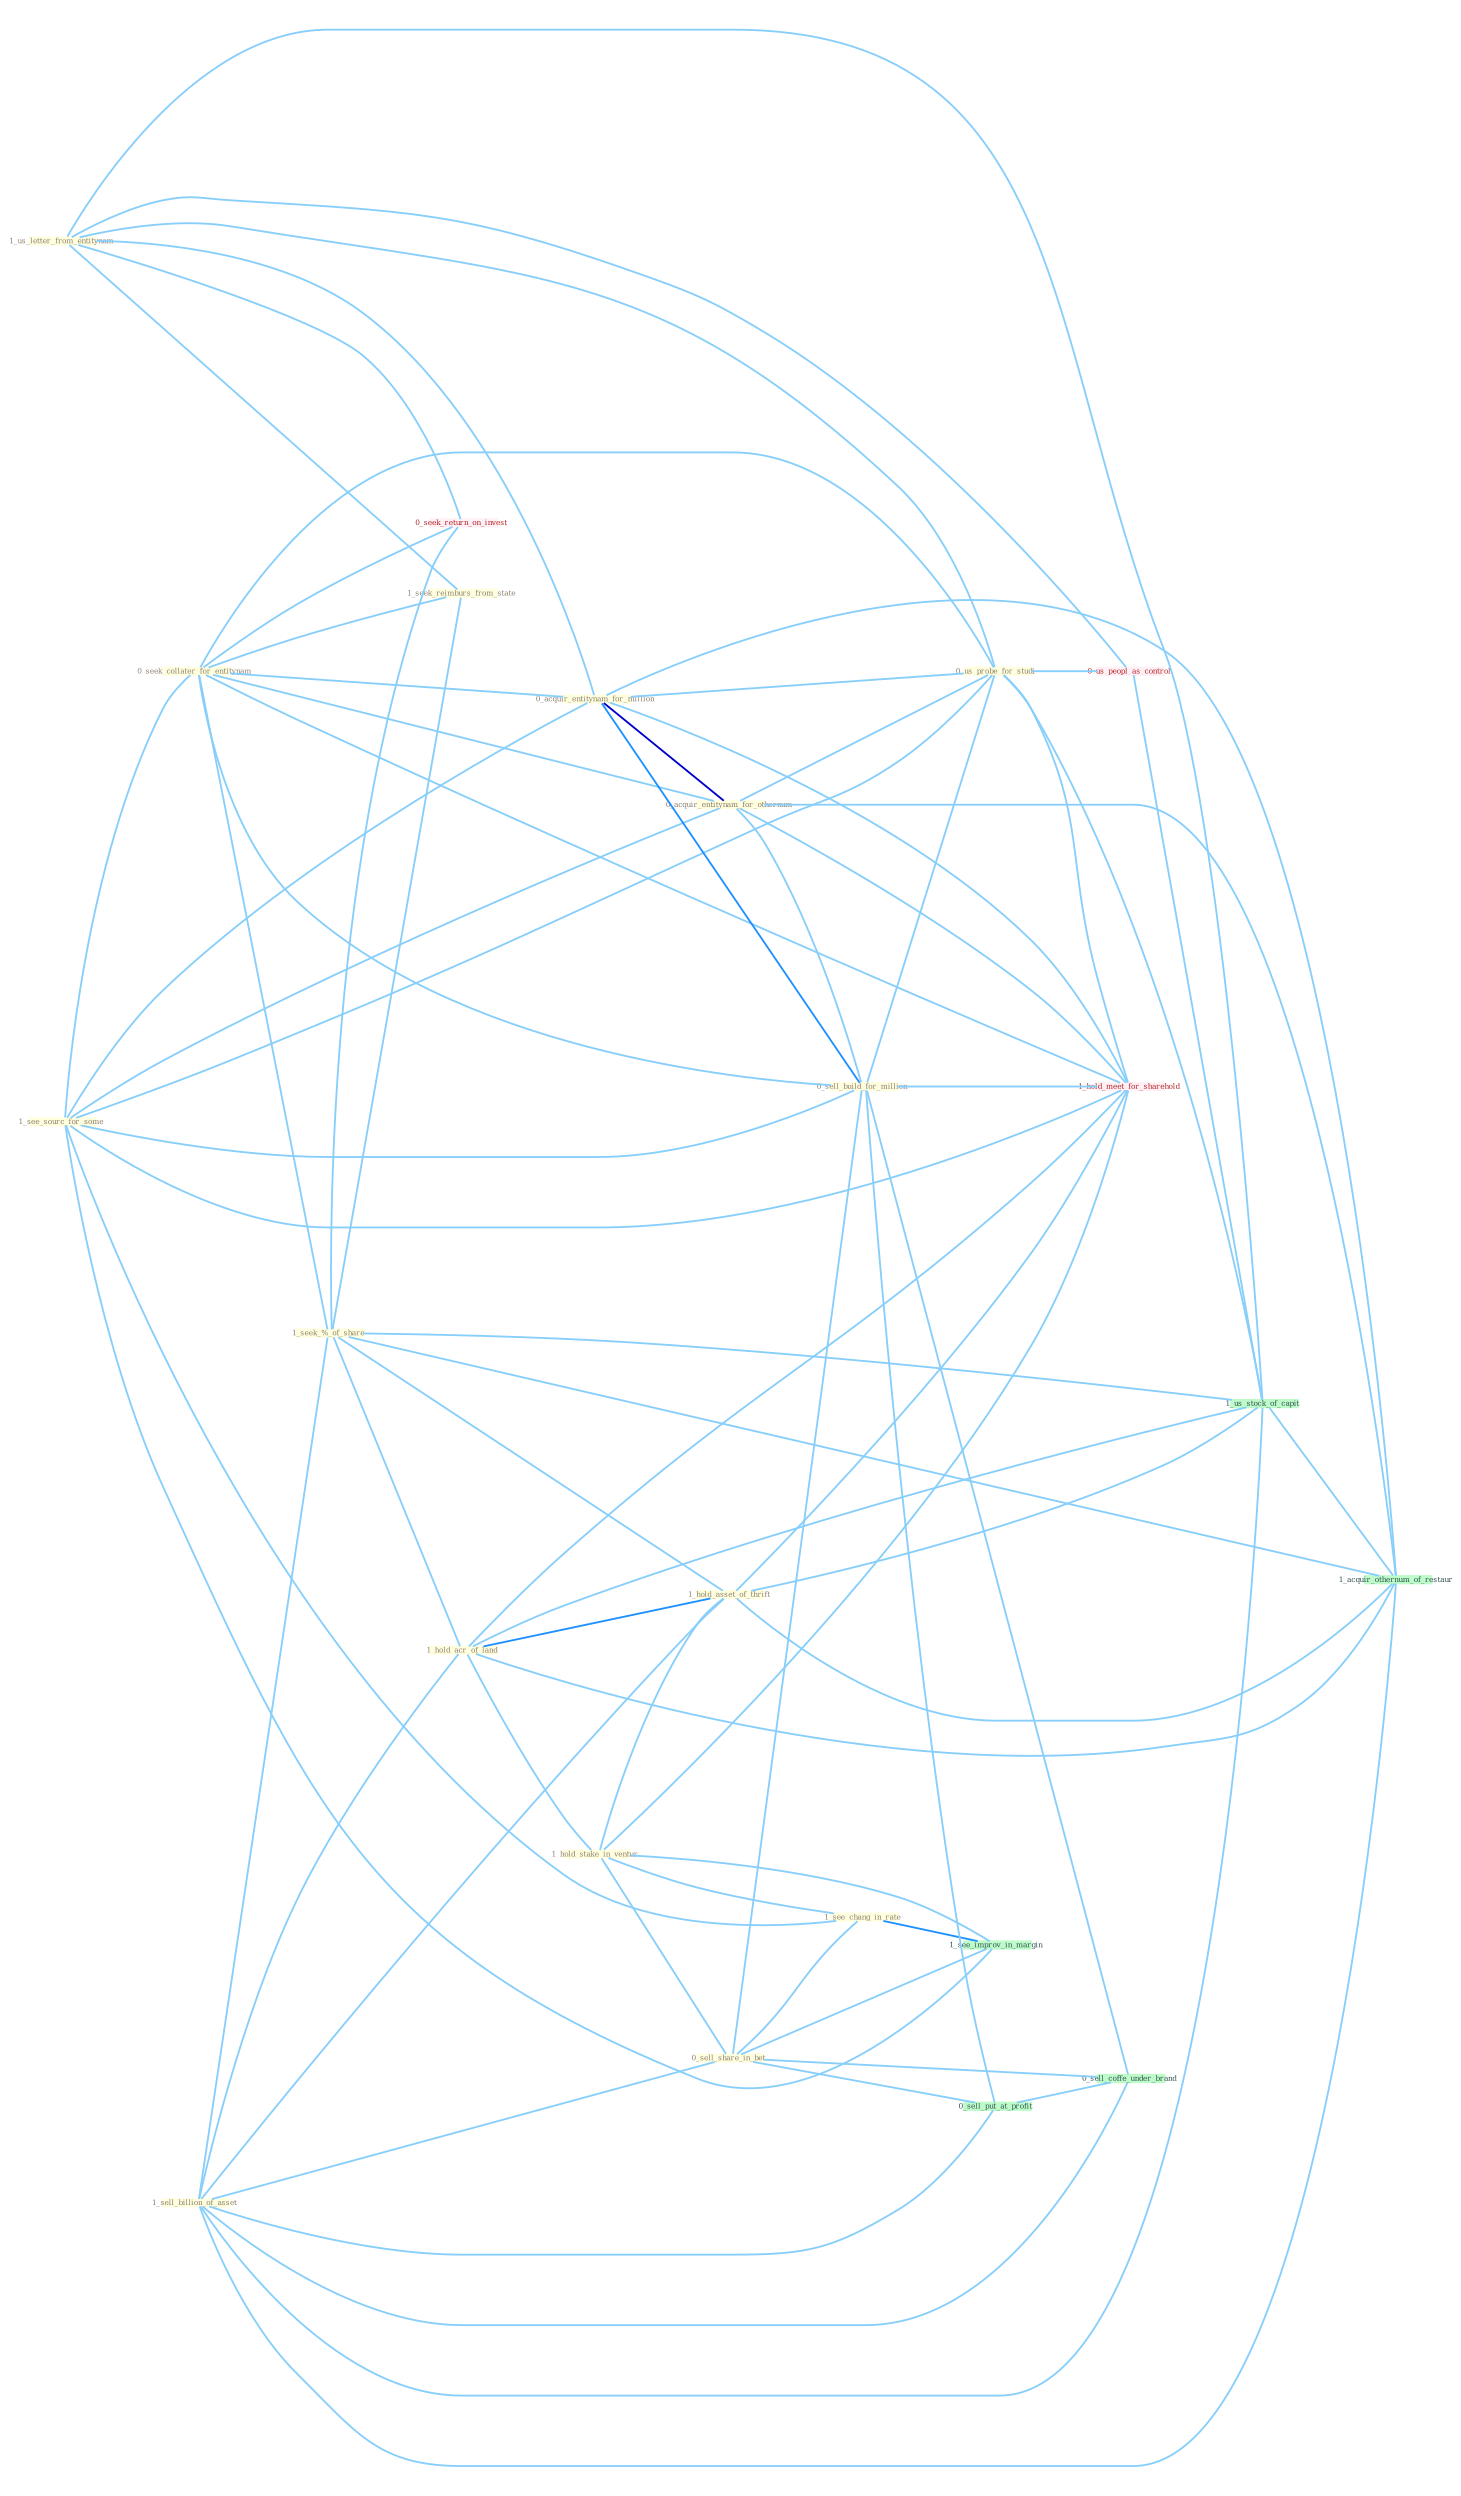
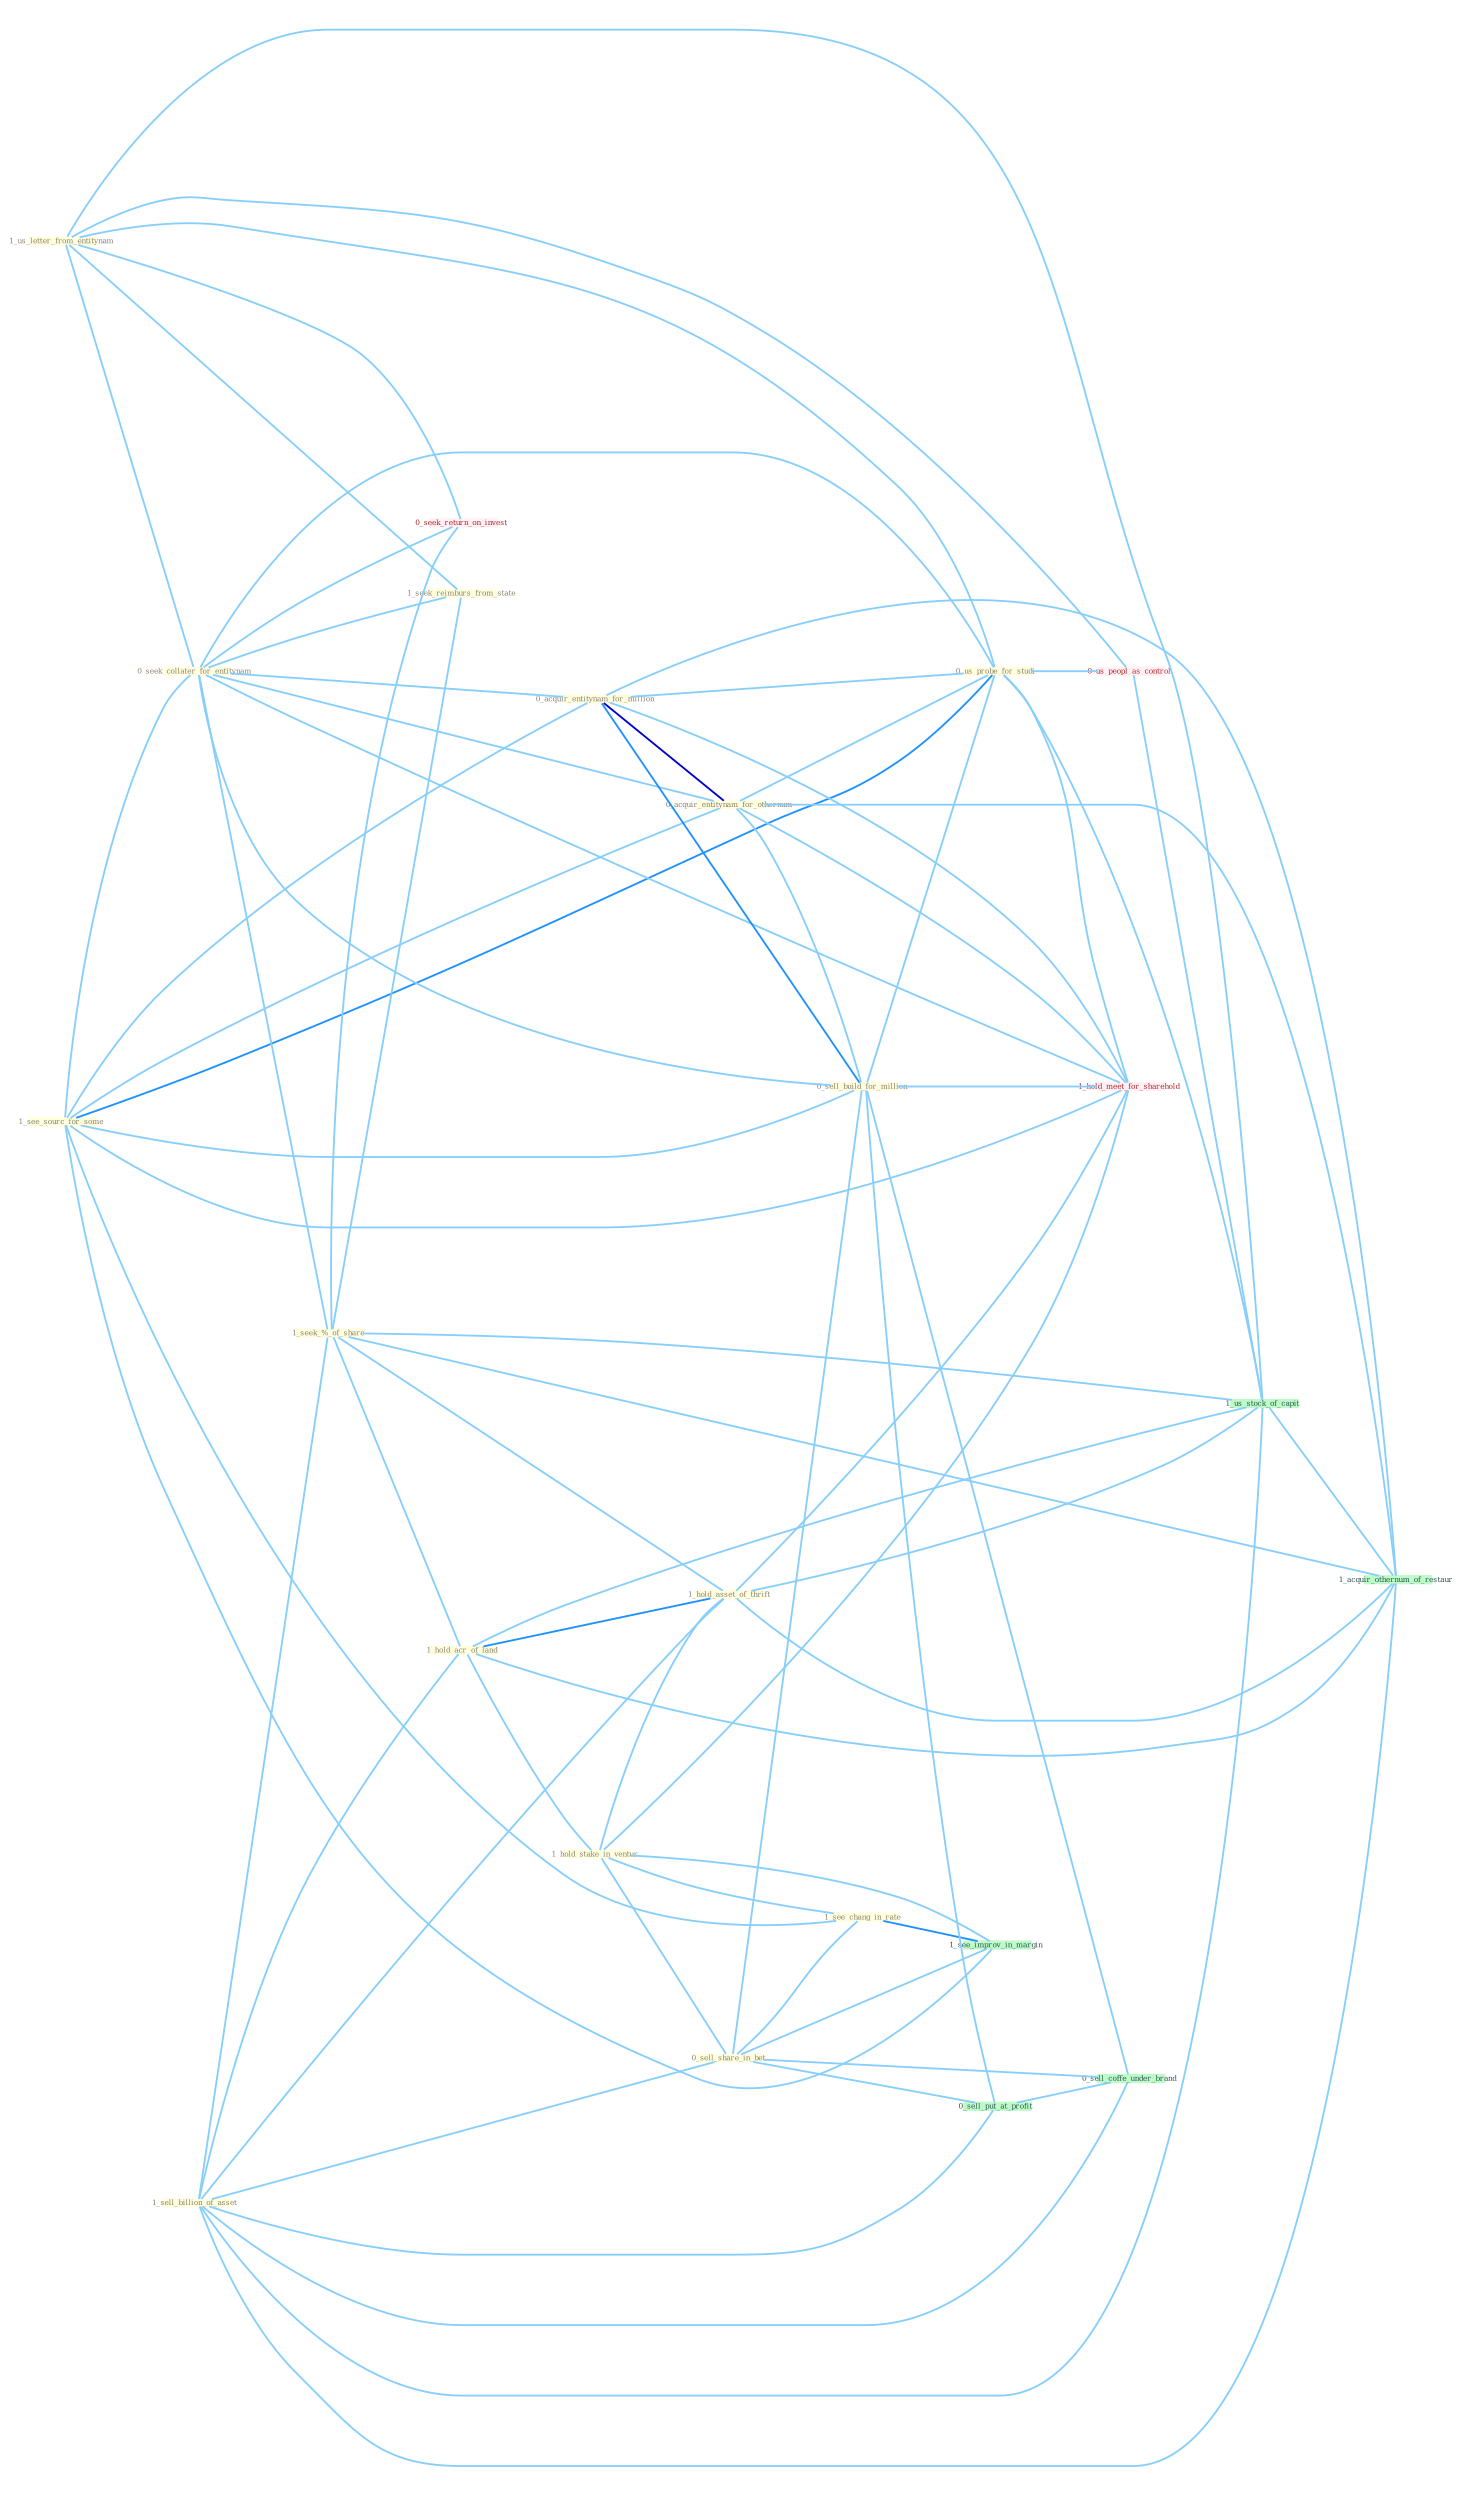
(426, 373) -> (130, 456)
(550, 923) -> (550, 923)
(797, 1368) -> none
